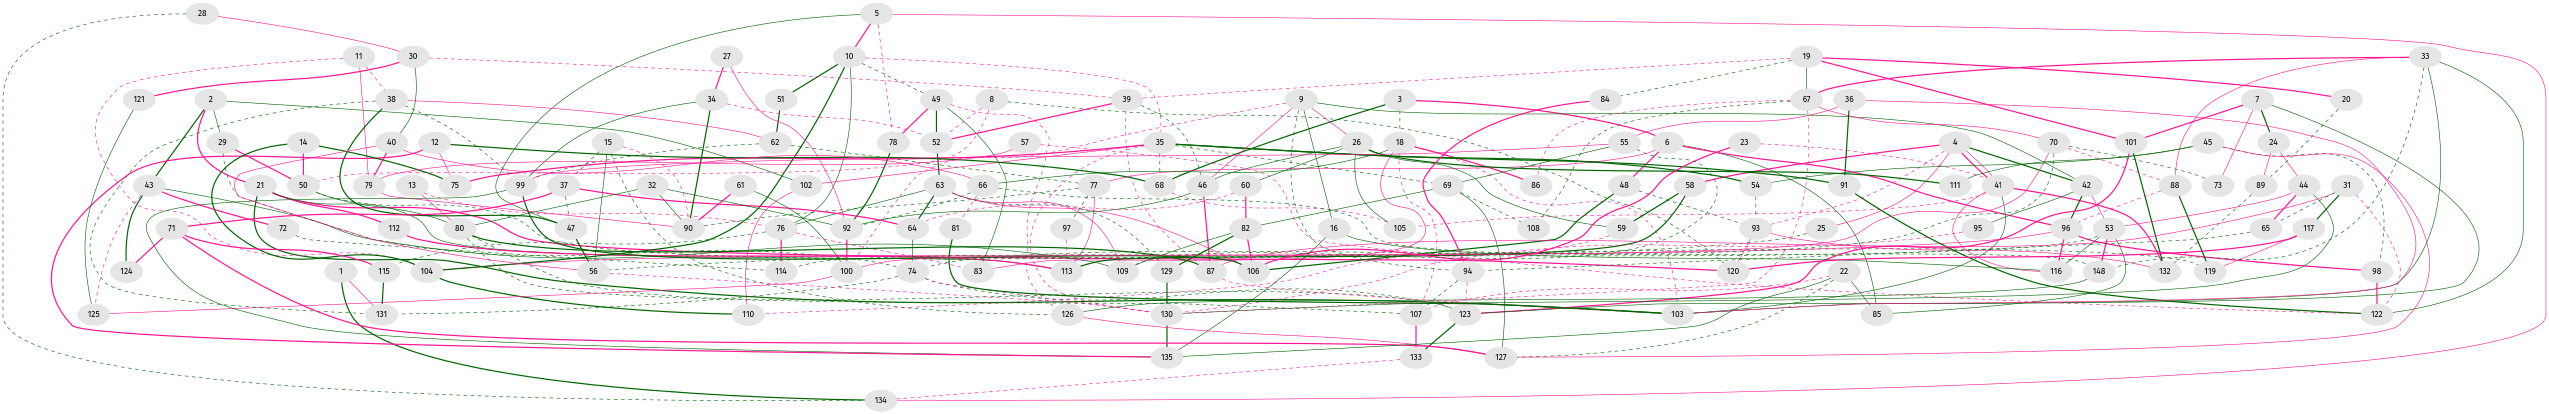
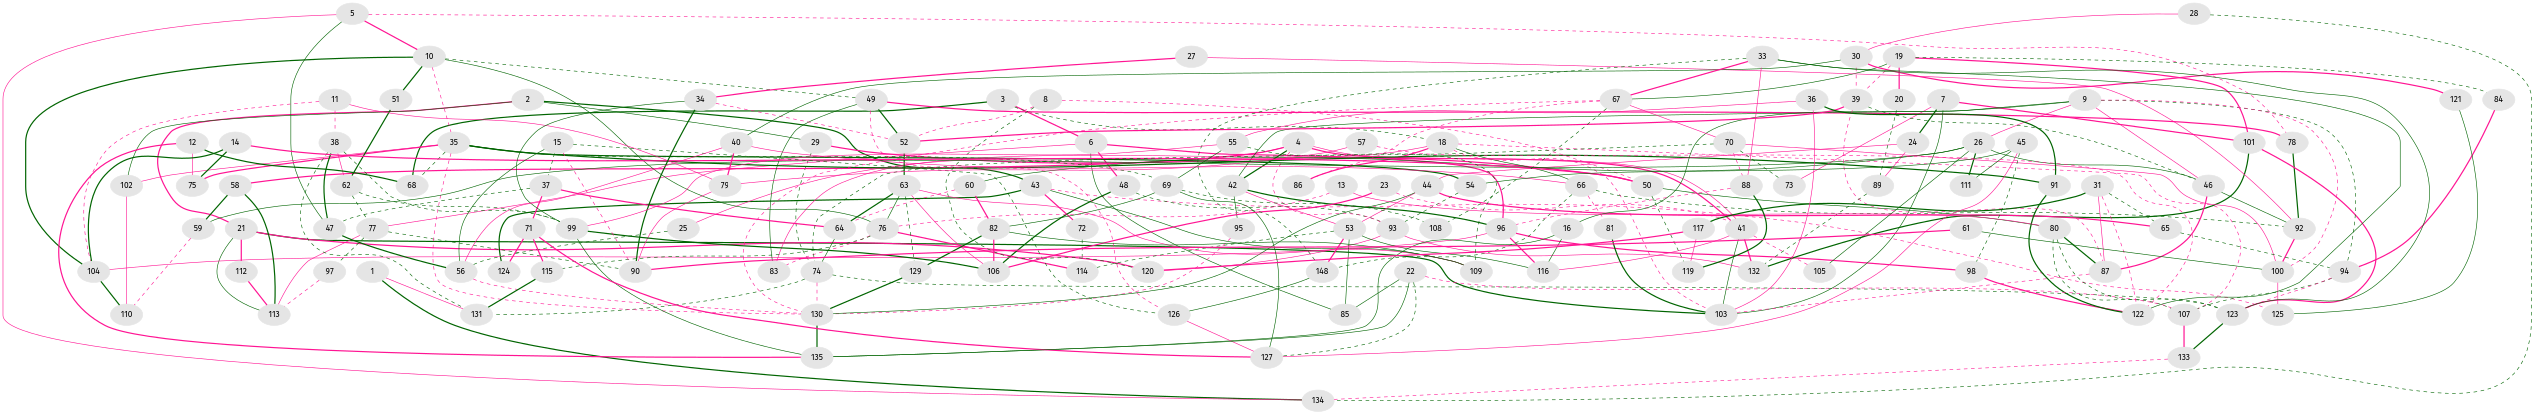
(652, 186) -> none
(1280, 208) -> none
